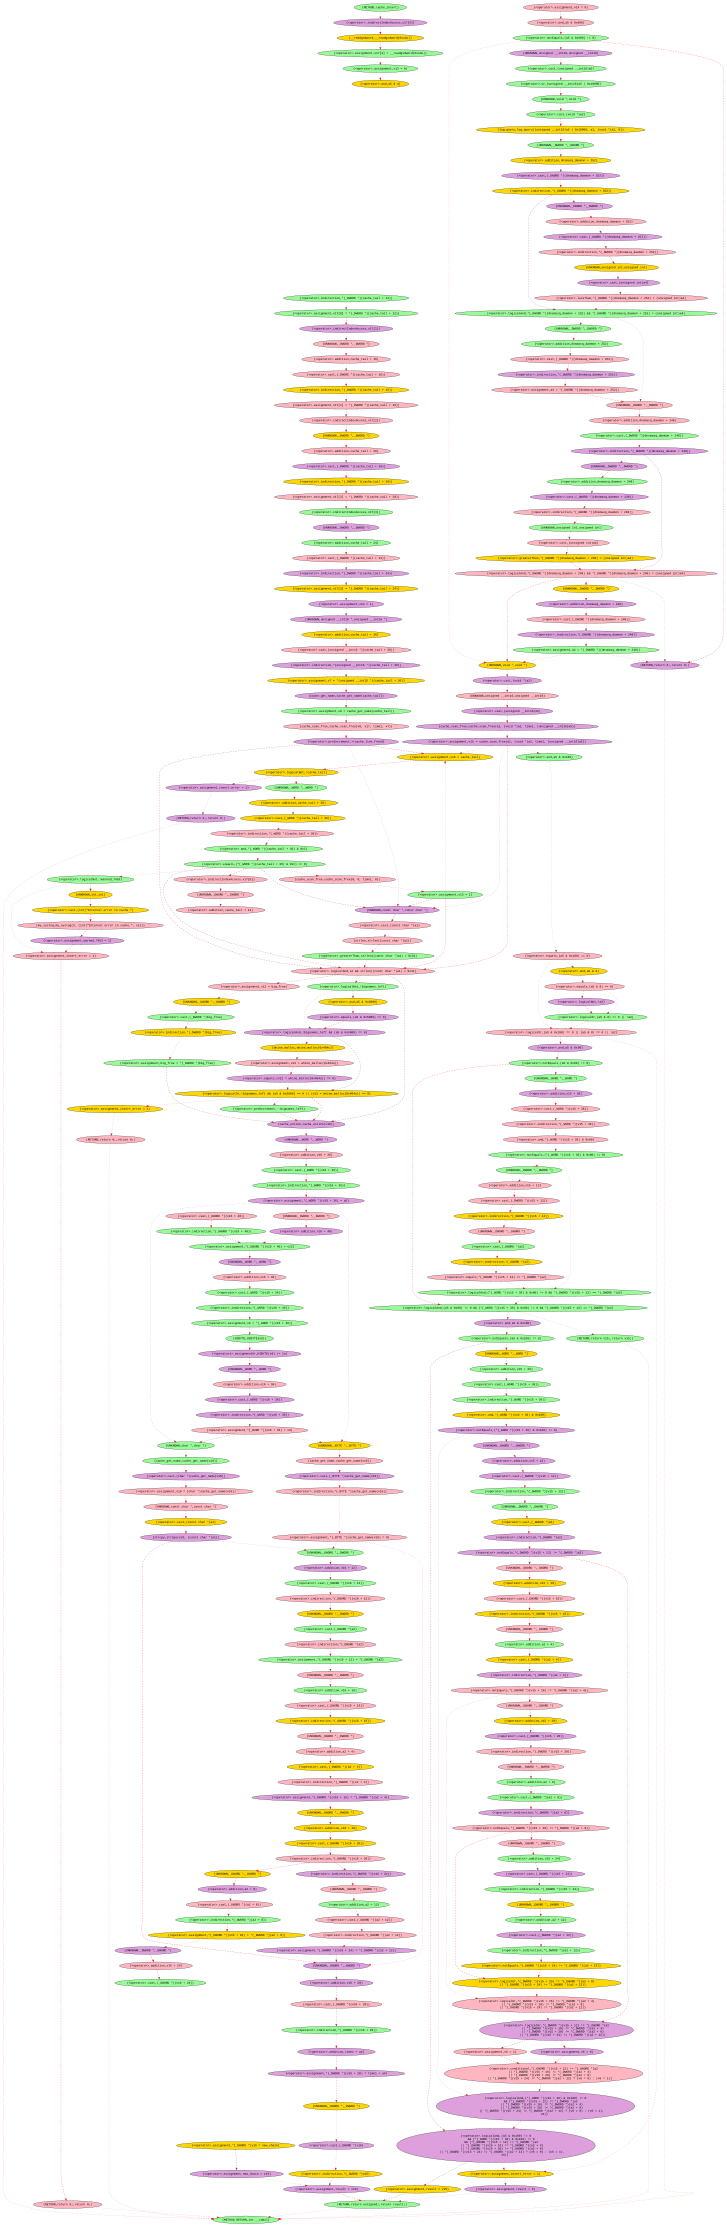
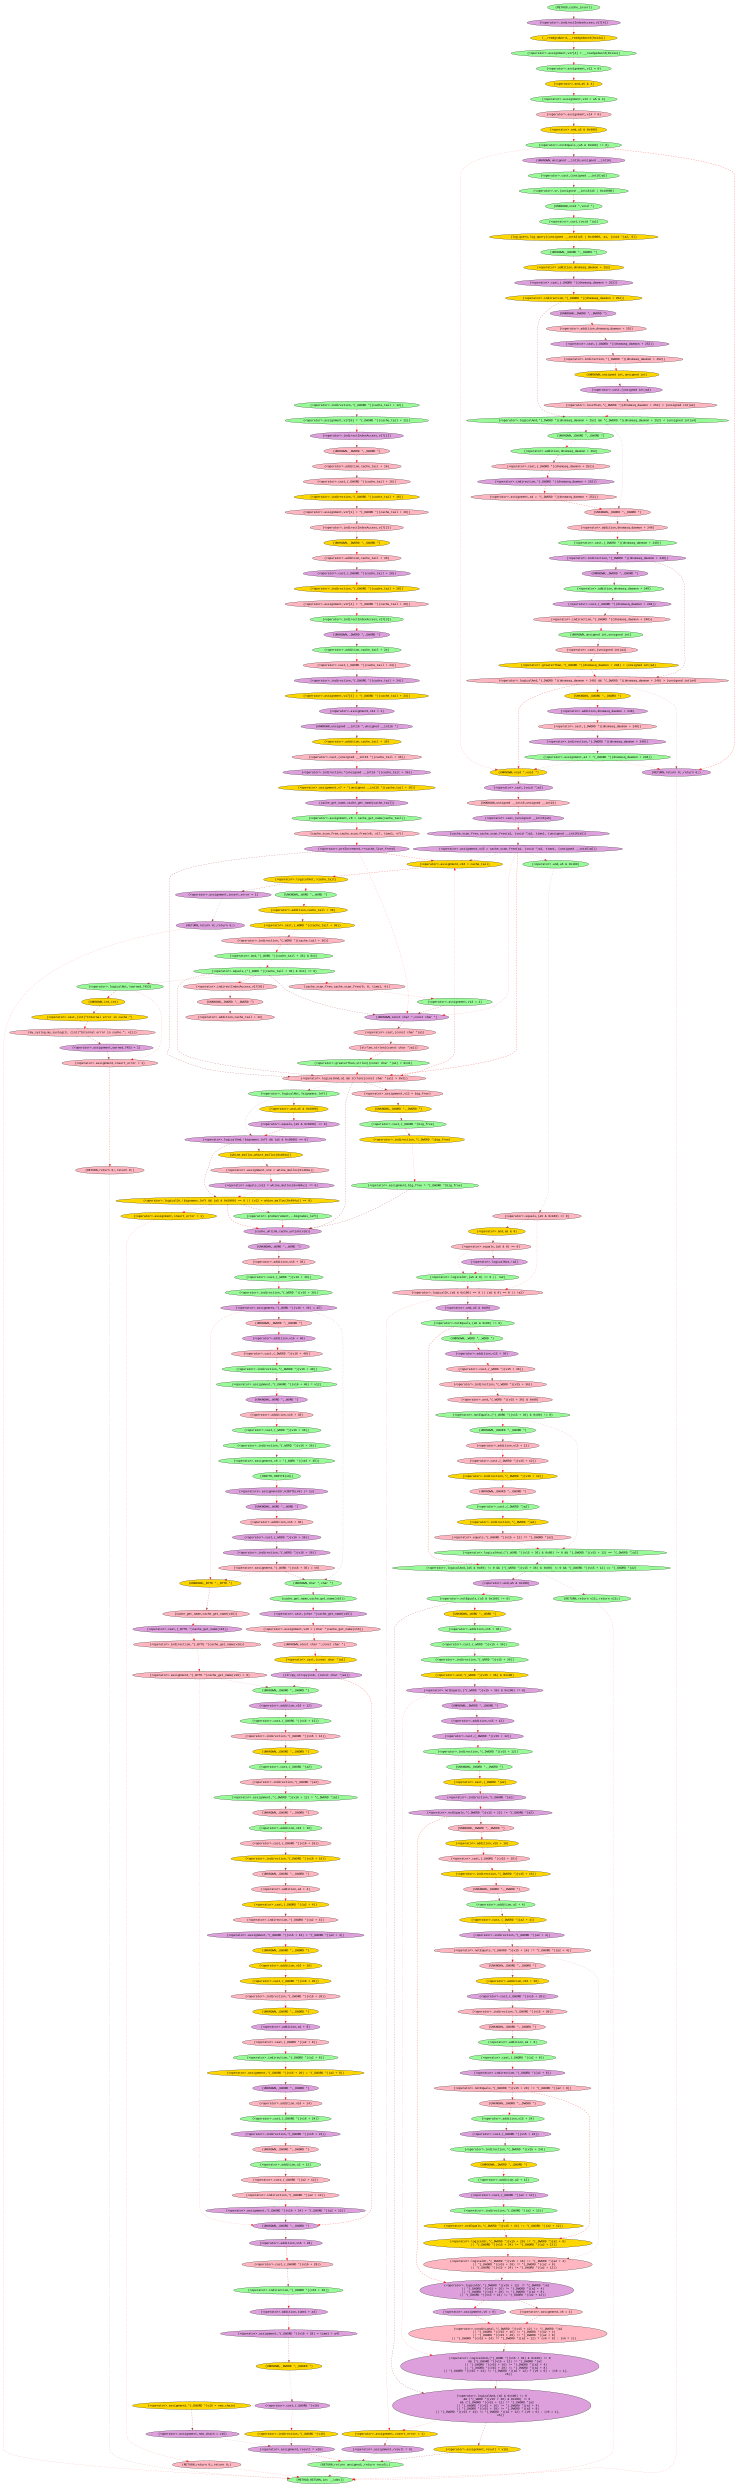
(561, 23) -> (574, 130)
none -> (574, 99)
(279, 1239) -> (278, 1345)
(340, 1866) -> (286, 2125)
